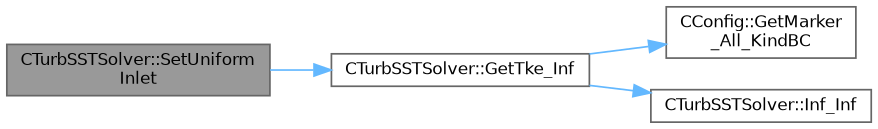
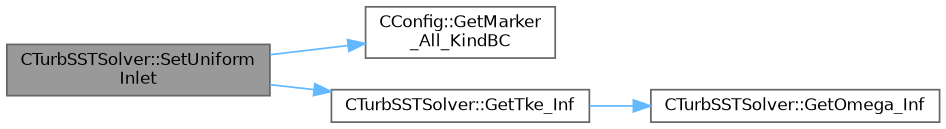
(619, 50) -> (309, 50)
(761, 106) -> (795, 106)
